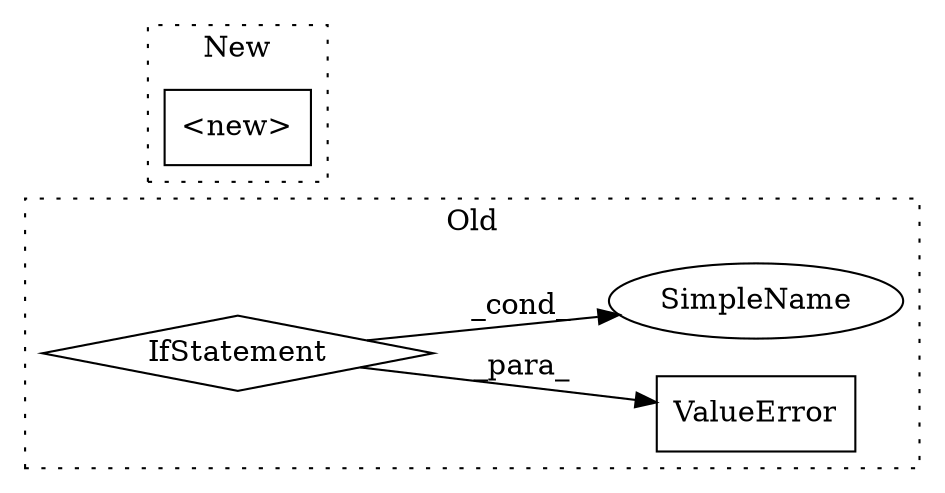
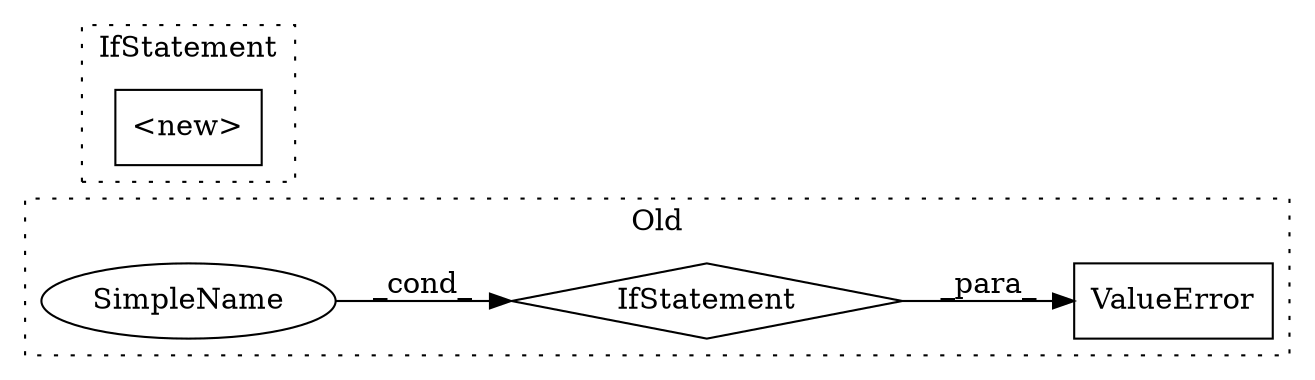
(238, 49) -> (189, 49)
(482, 329) -> (413, 301)
